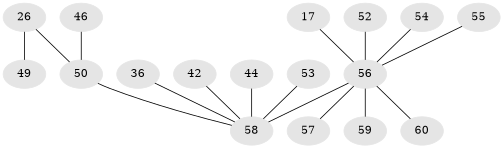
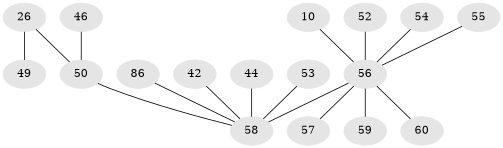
(308, 17) -> (308, 17)
(138, 74) -> (138, 74)
